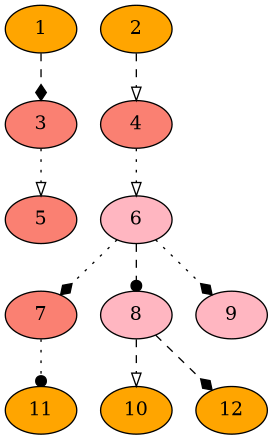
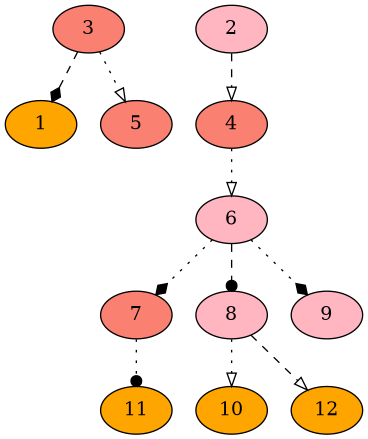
(136, 29) -> (232, 29)
(41, 69) -> (69, 70)
(136, 356) -> (232, 356)
(178, 357) -> (274, 358)
